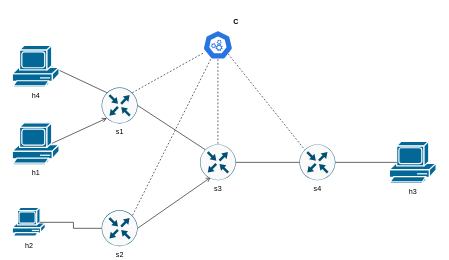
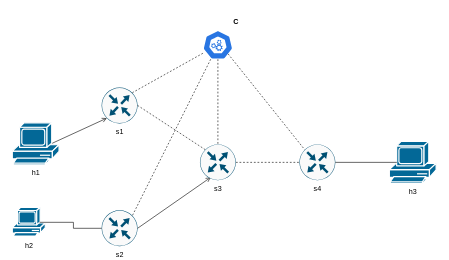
(36, 66) -> none
(79, 79) -> none
(172, 127) -> (172, 127)
(266, 162) -> (266, 162)
